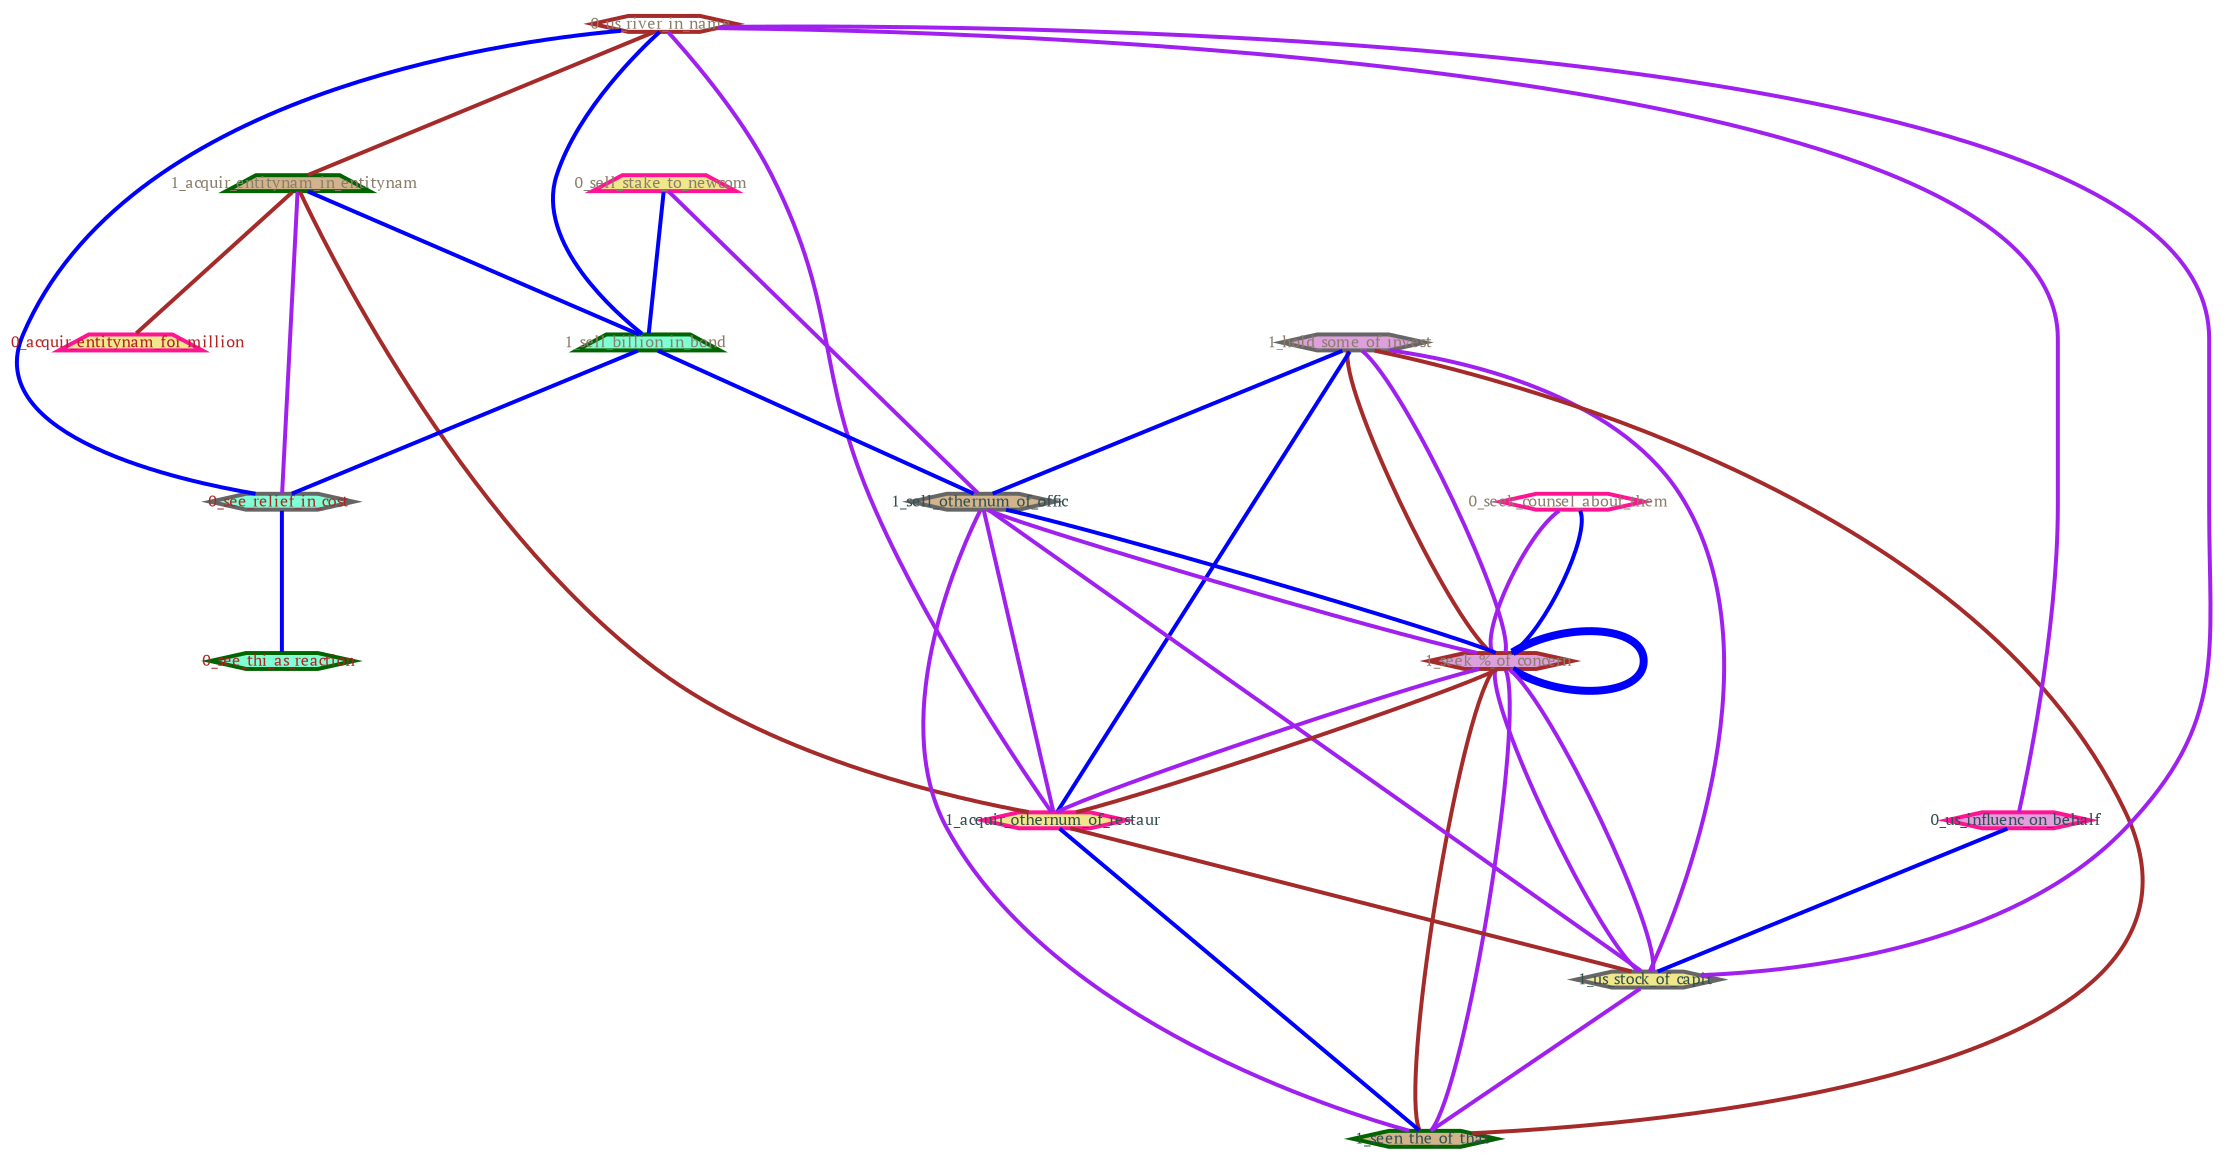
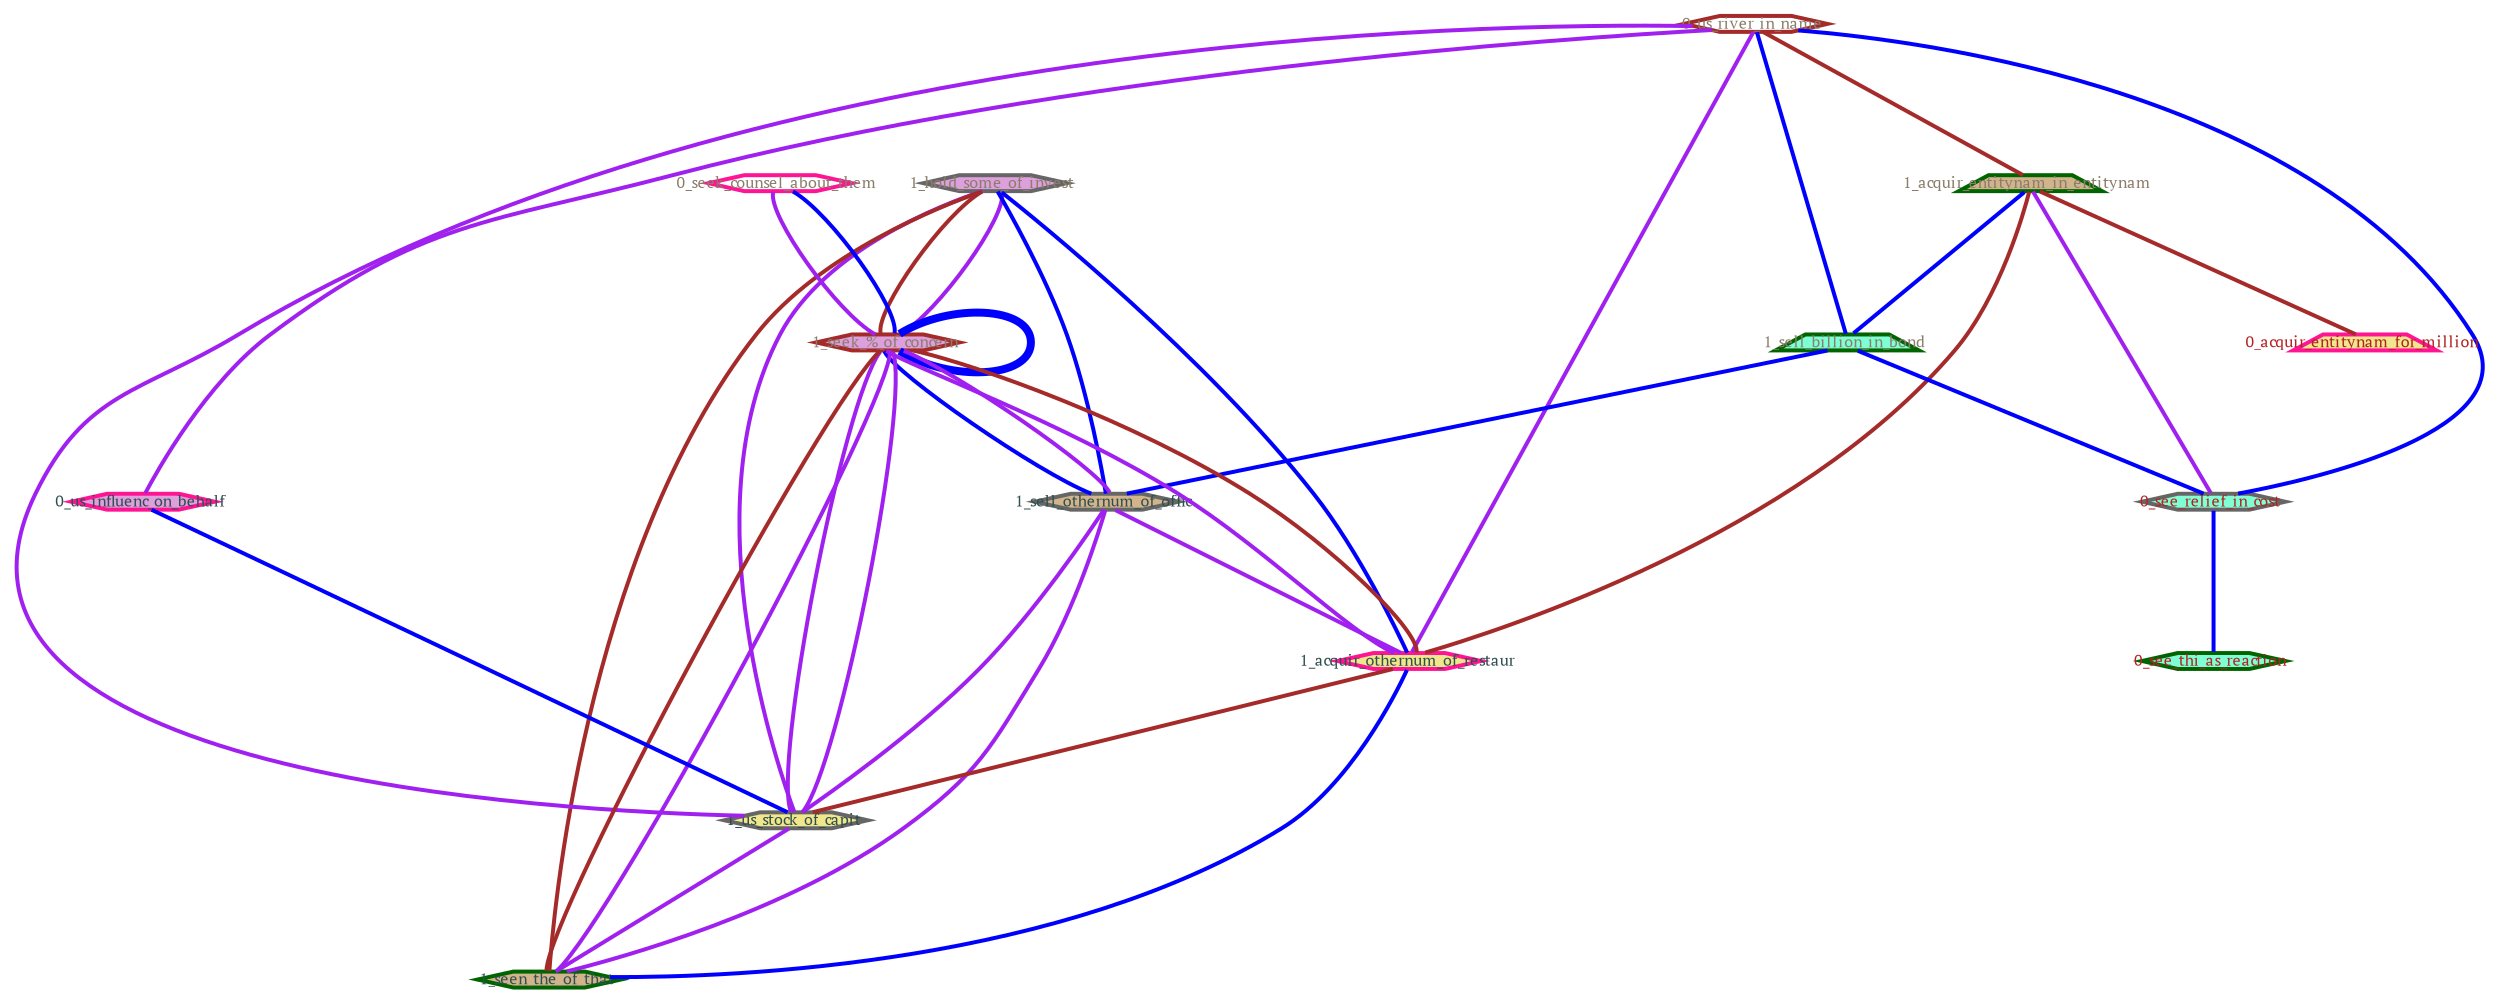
(664, 183) -> none
